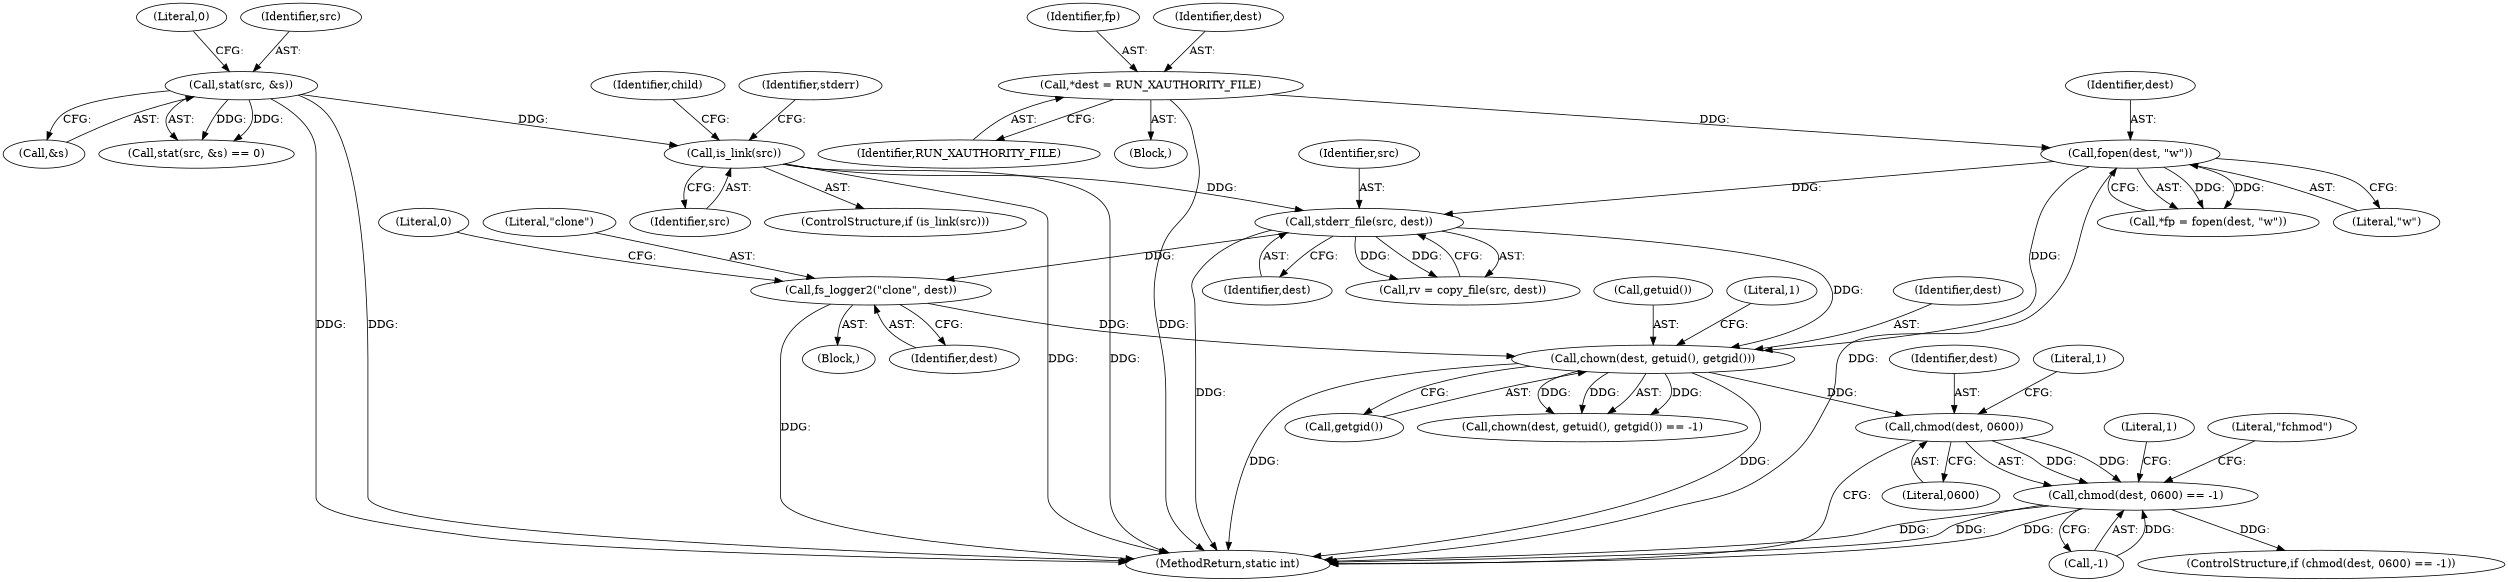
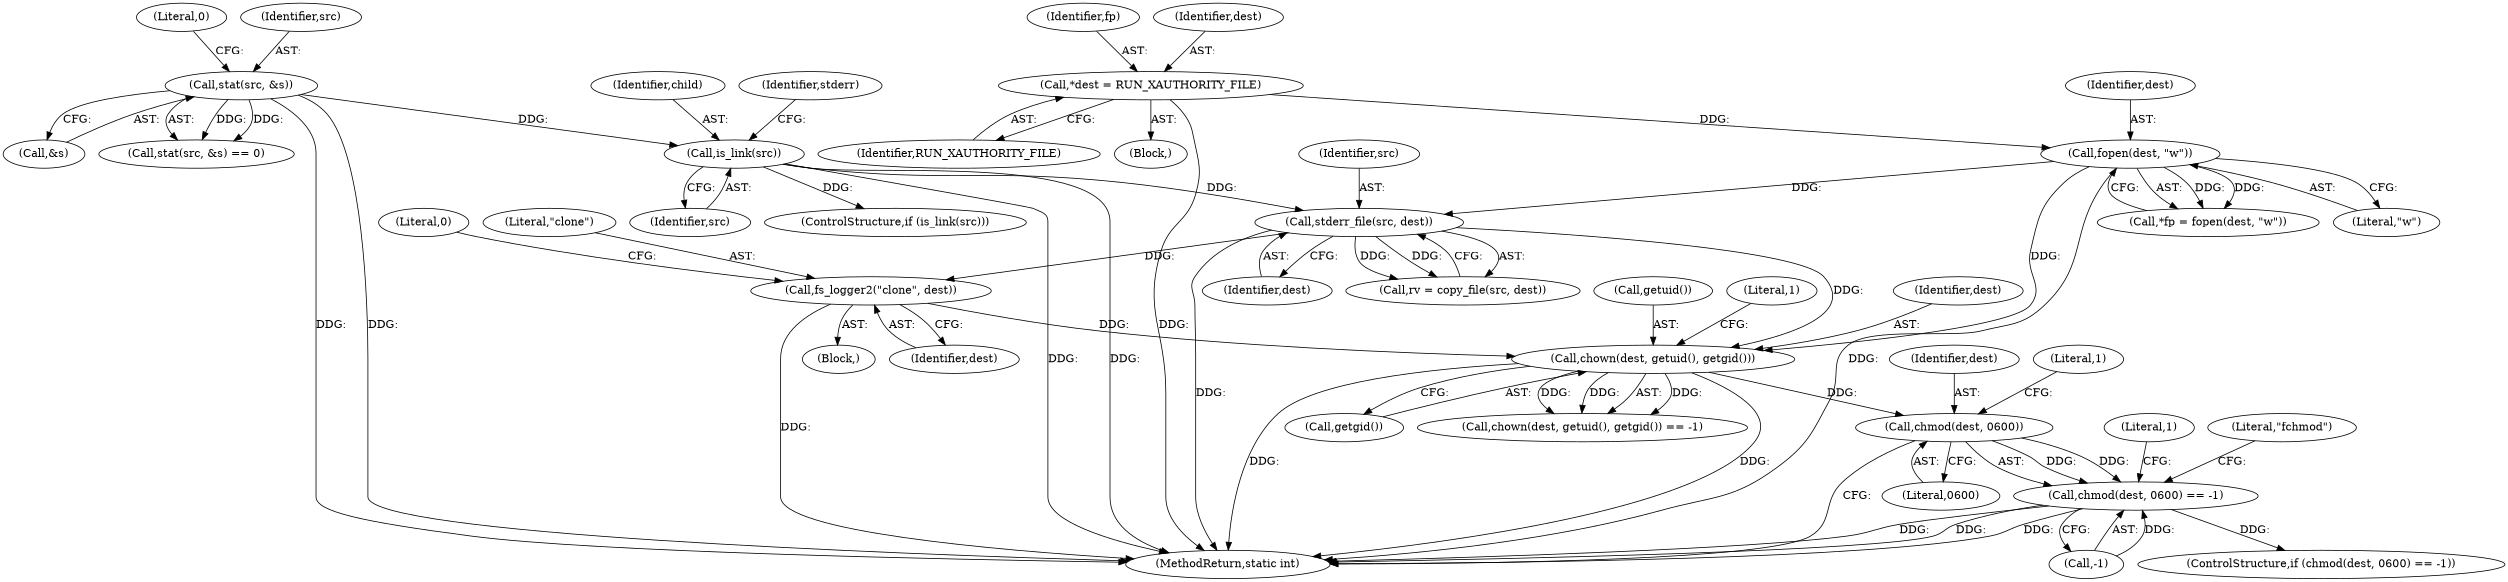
(717, 120) -> (717, 120)
(840, 188) -> (840, 188)
